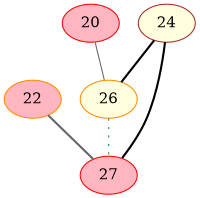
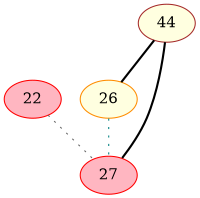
(91, 23) -> none
(167, 23) -> (167, 23)
(33, 99) -> (33, 99)
(71, 137) -> (71, 137)
